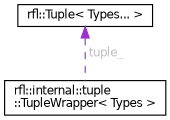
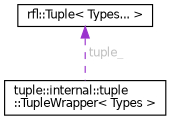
(85, 98) -> (85, 98)
